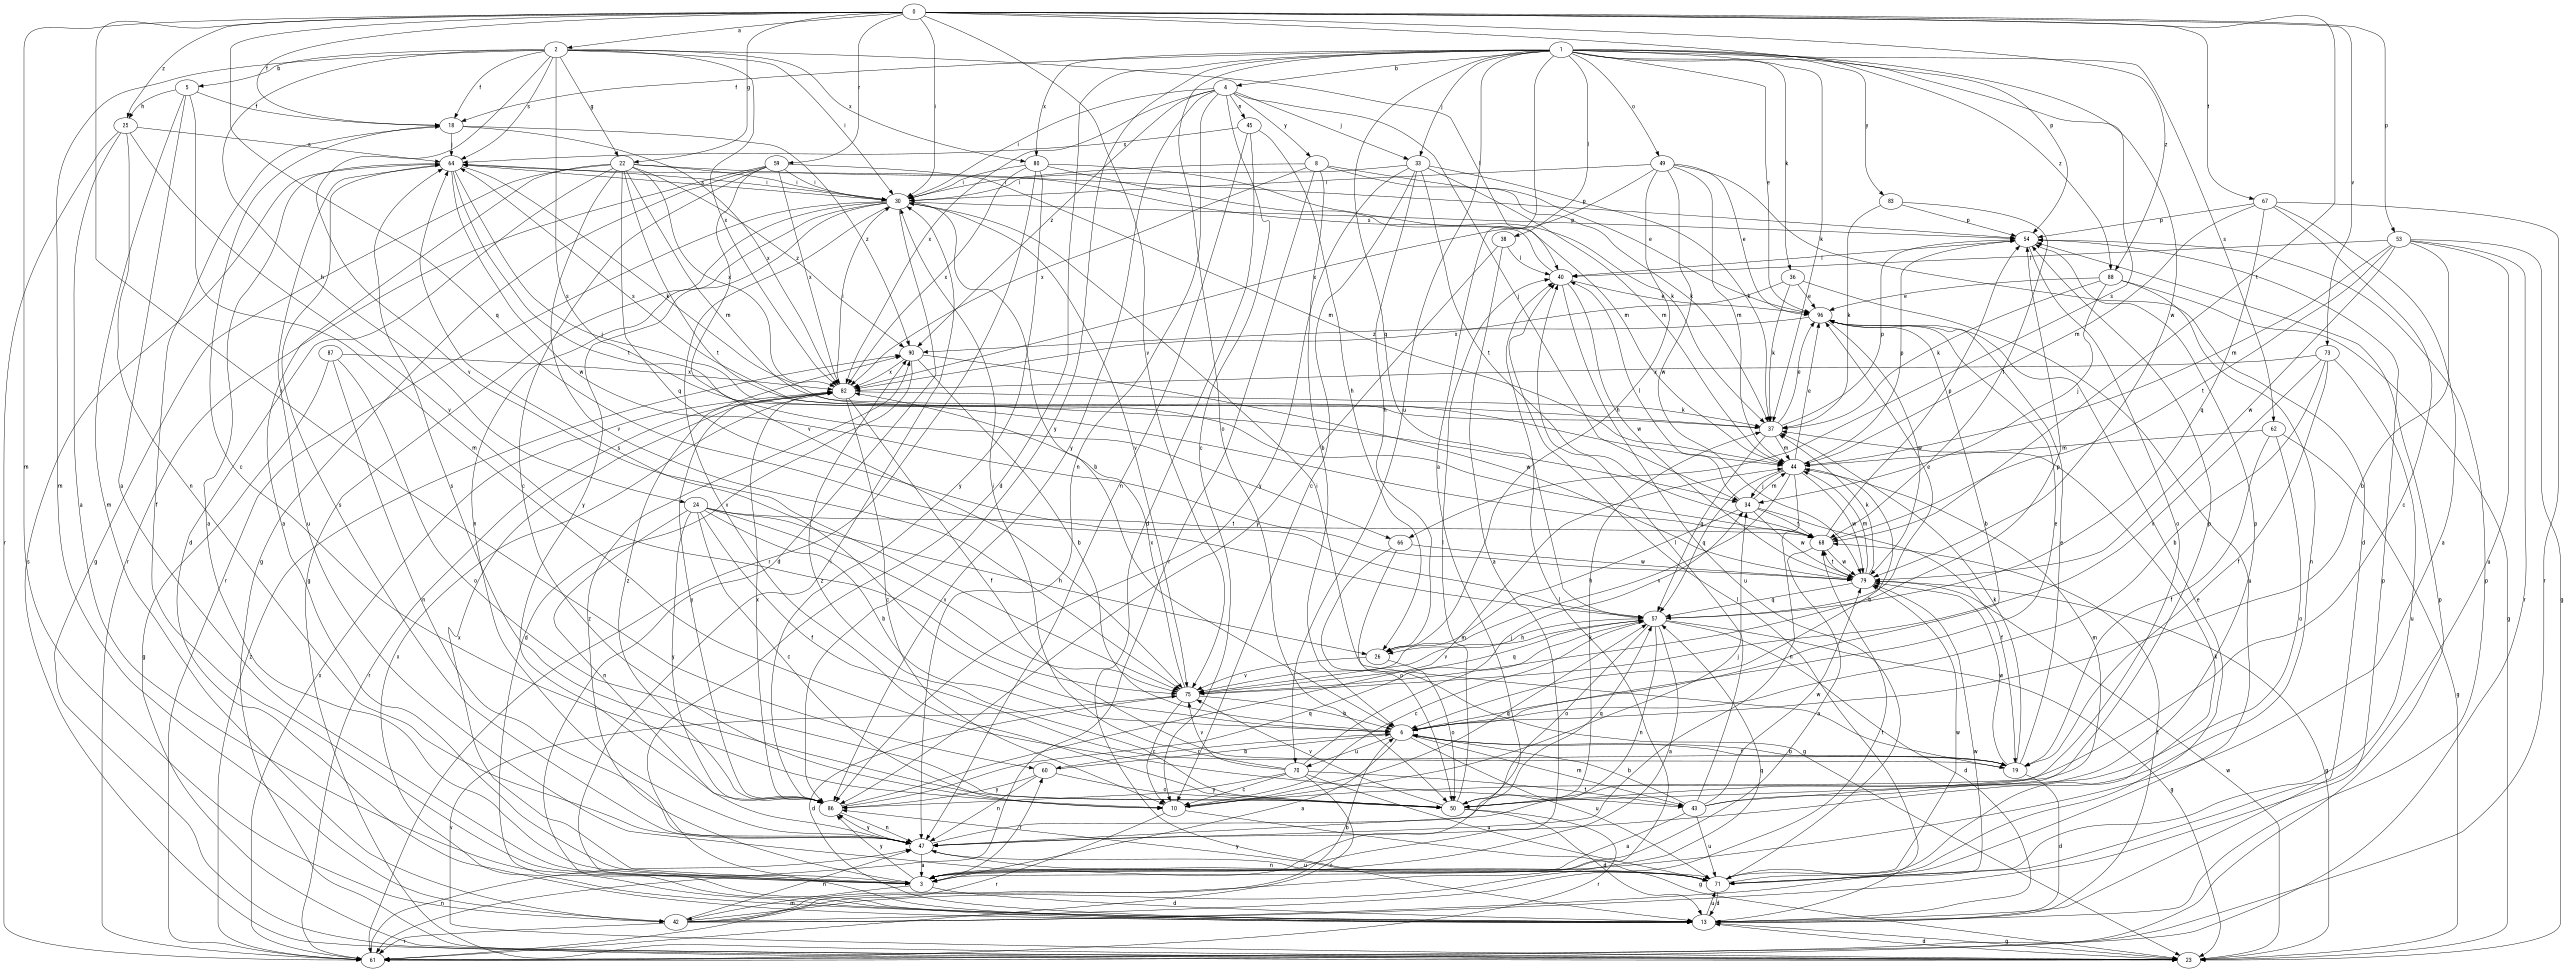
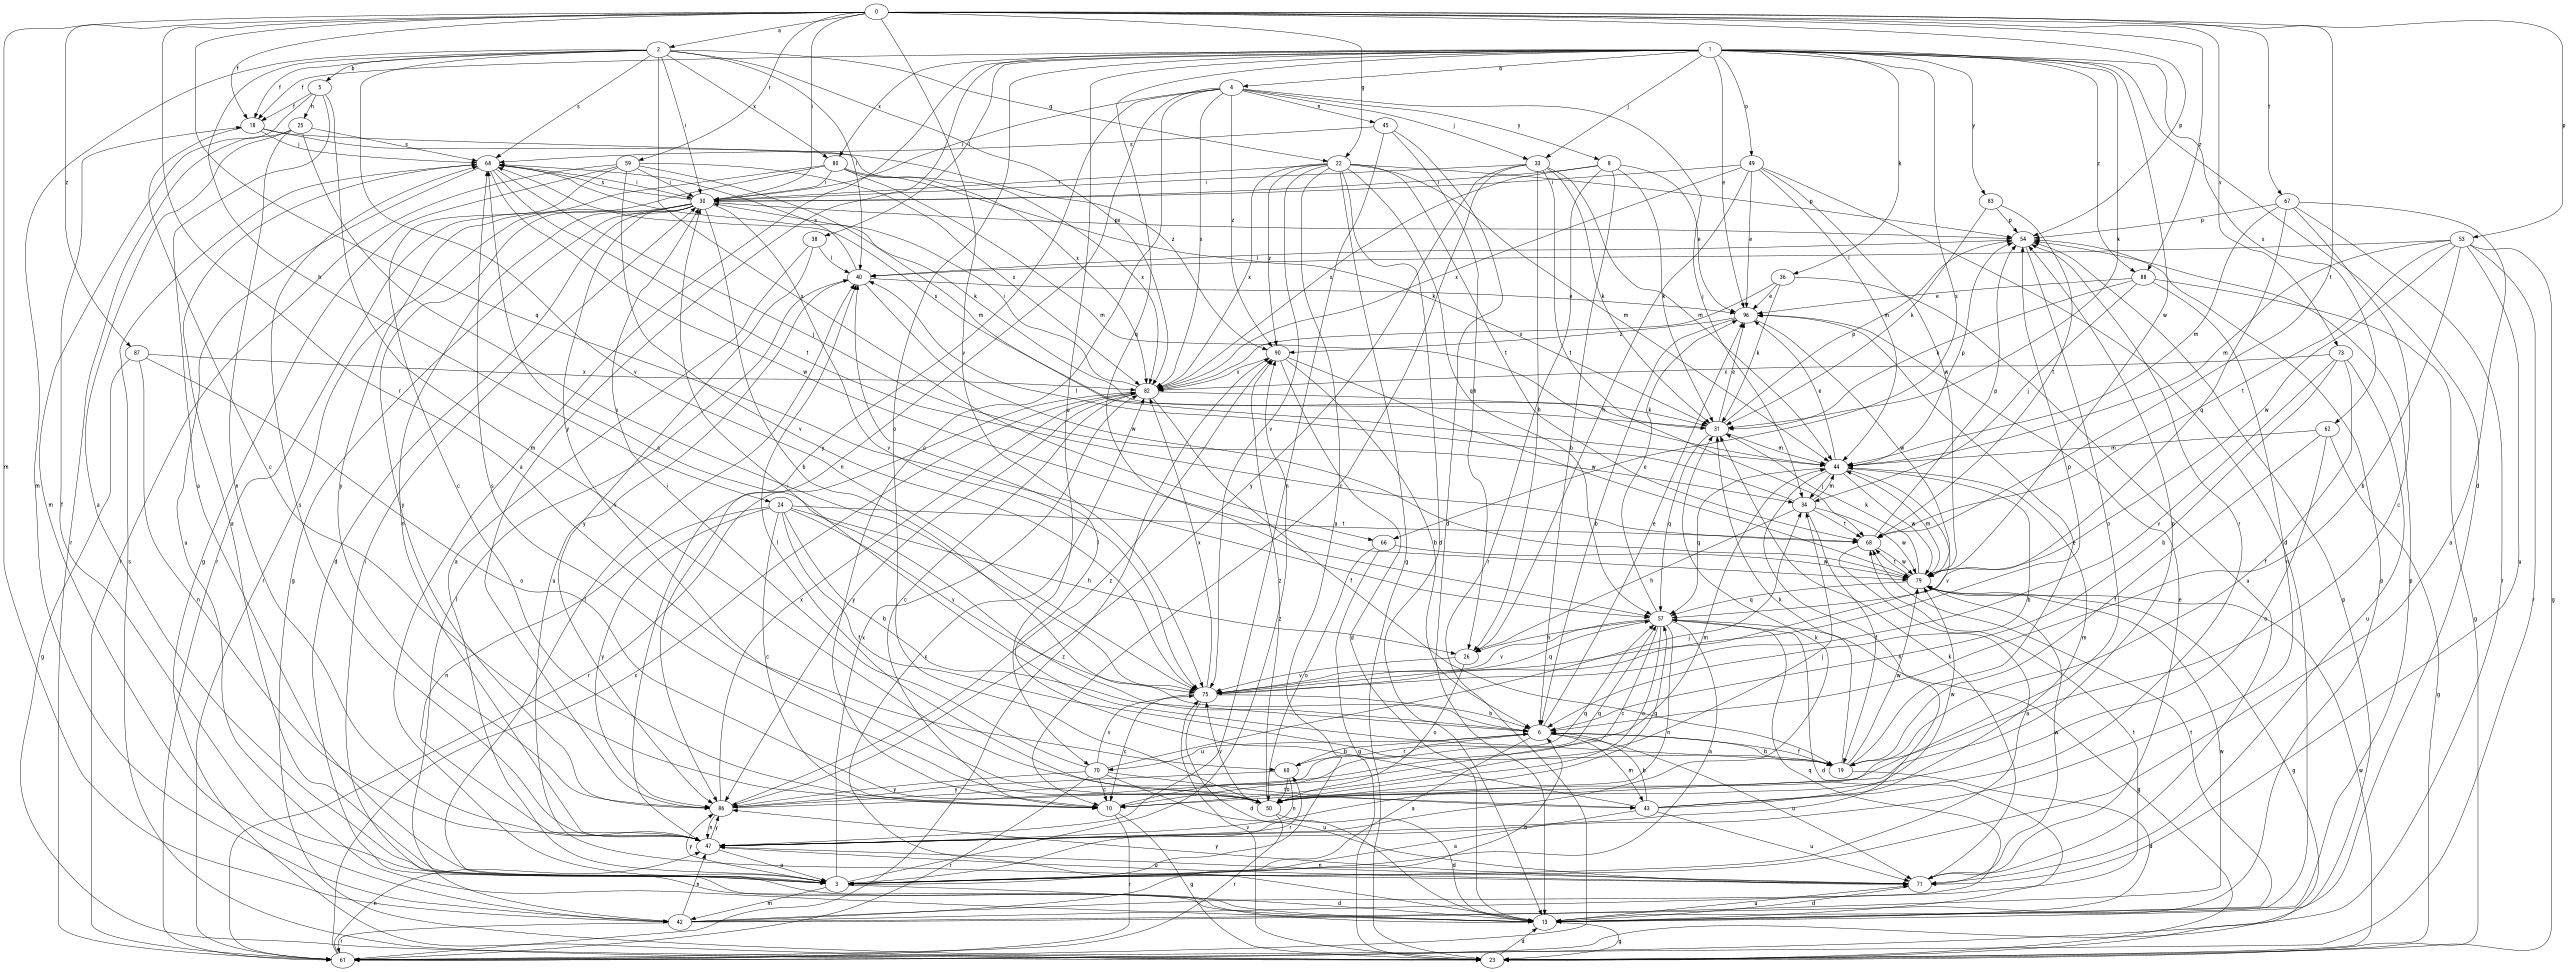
(497, 16) -> (273, 22)
(1771, 429) -> (1717, 429)
(2256, 524) -> (2240, 524)
(709, 840) -> (486, 891)
